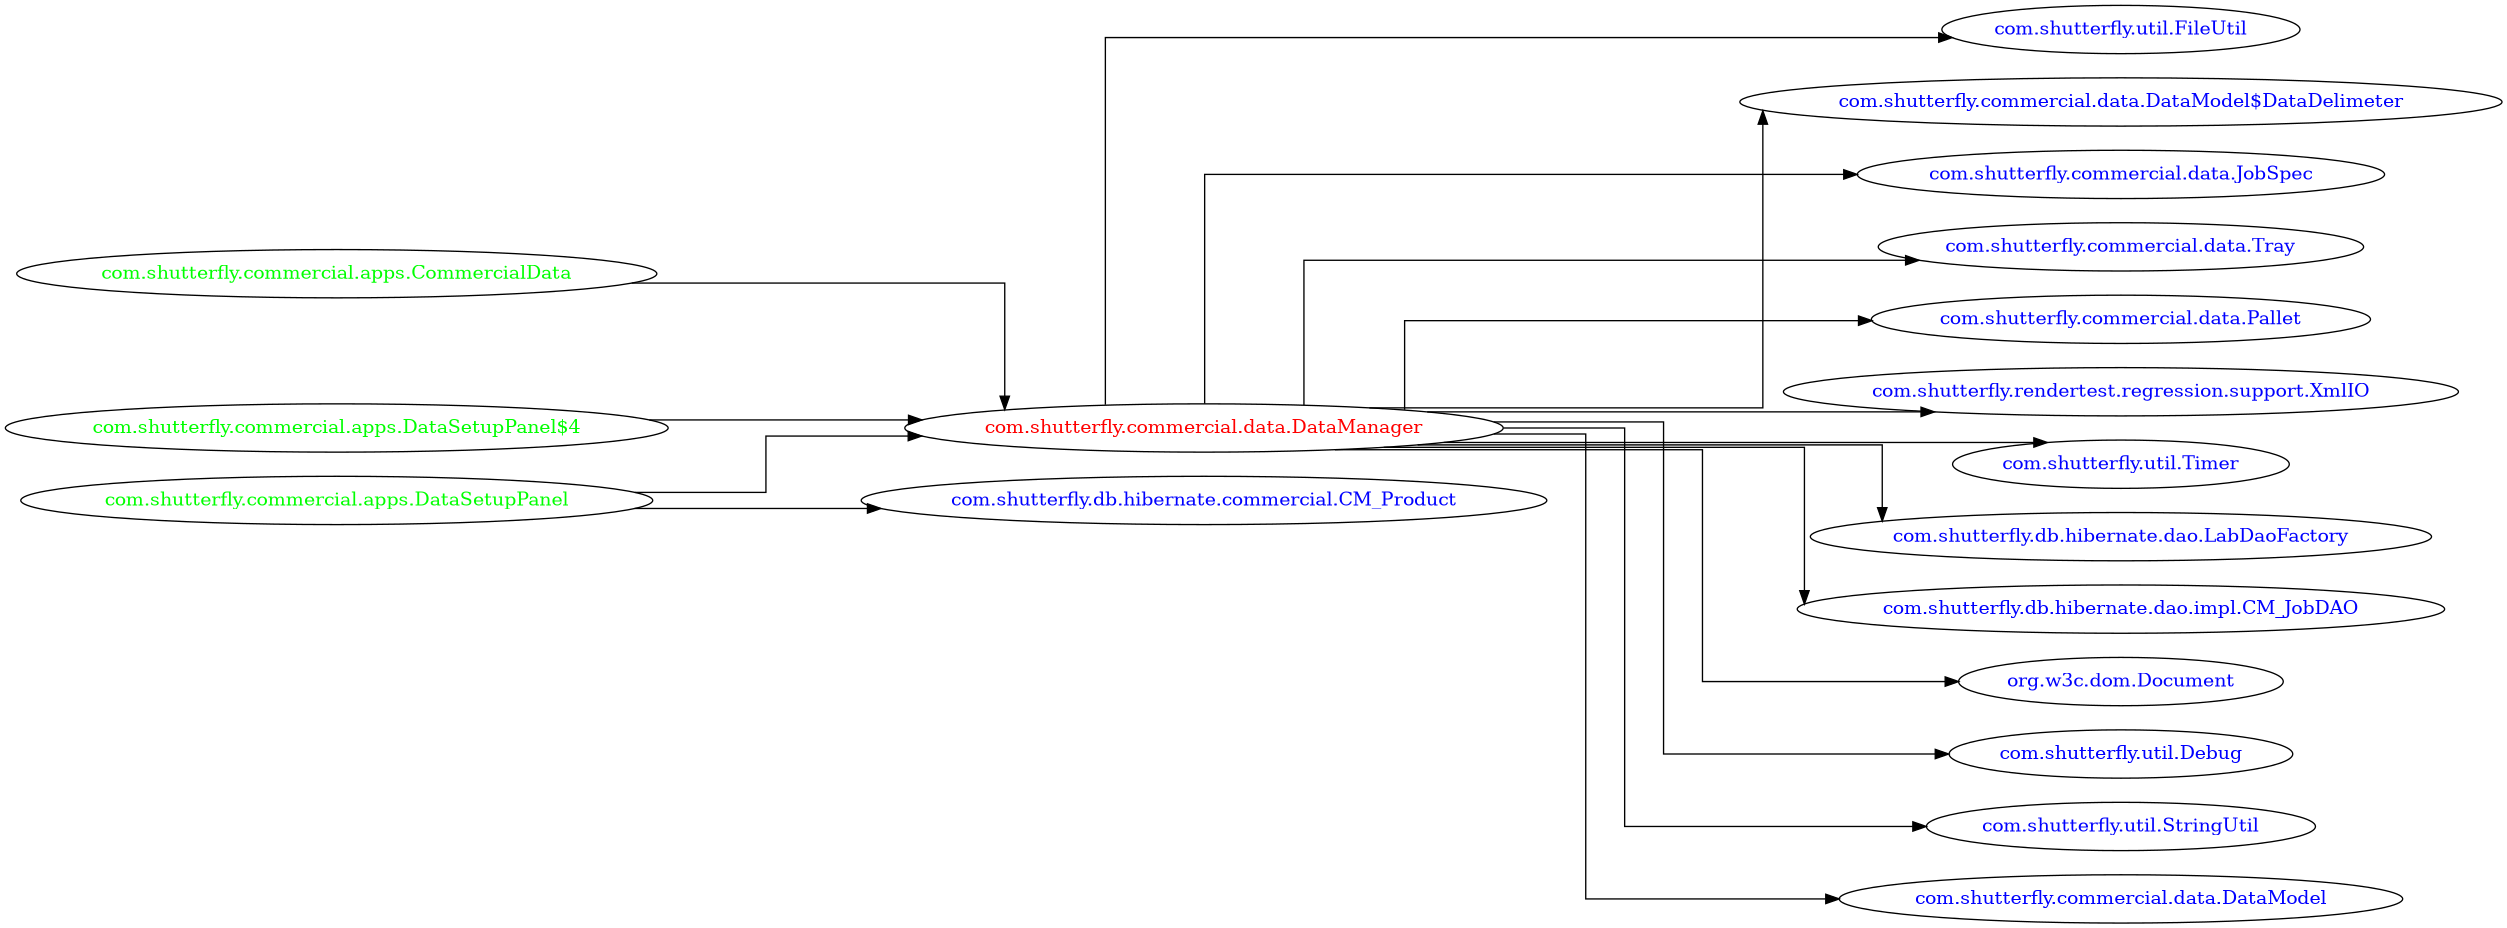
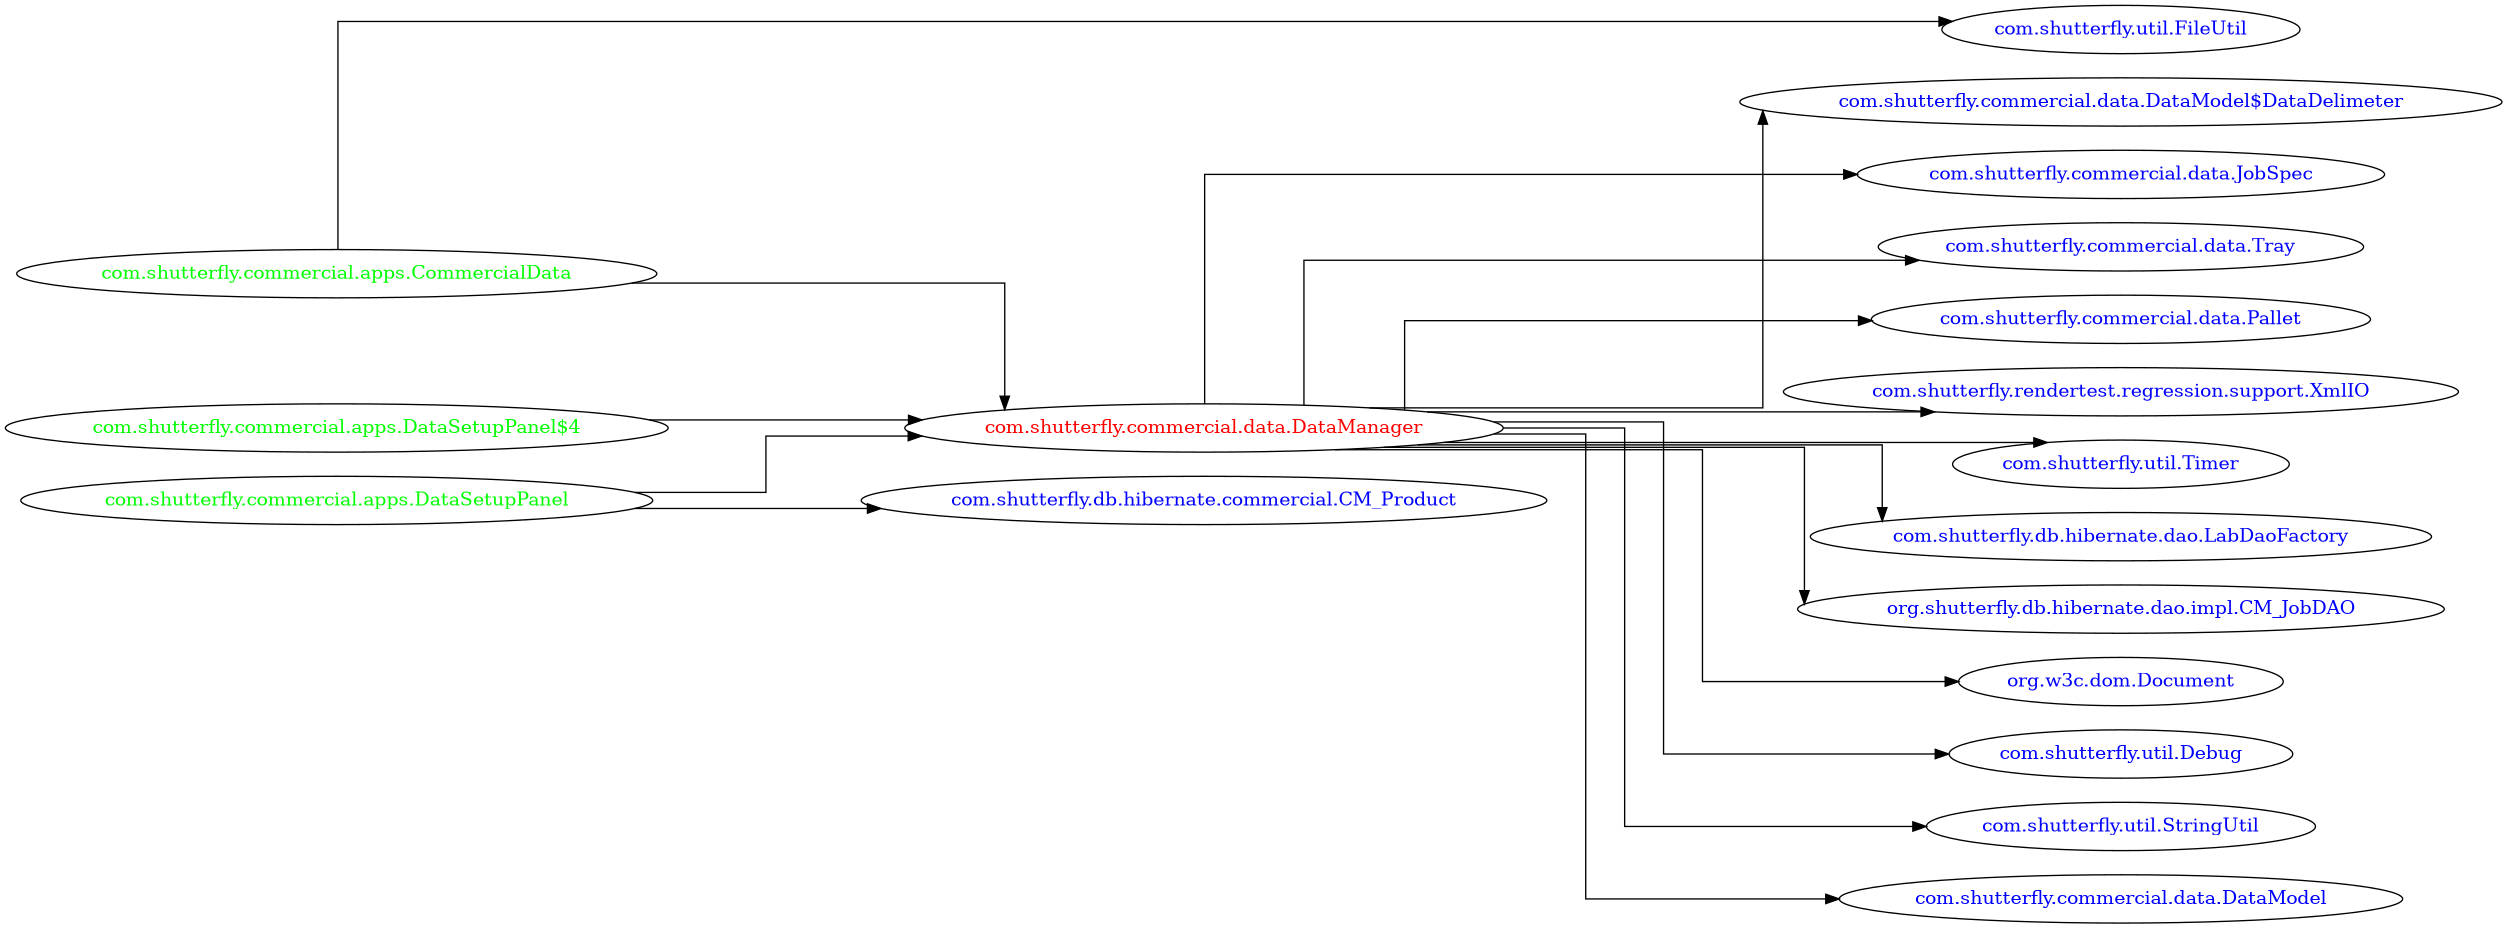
(1338, 38) -> (1024, 21)
(2121, 609) -> (2121, 609)
